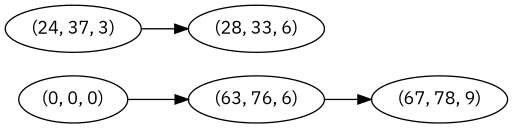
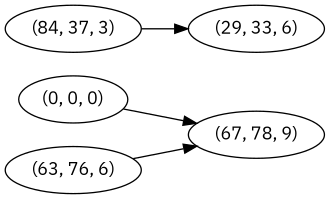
(73, 29) -> (73, 29)
(256, 29) -> (256, 29)
(151, 99) -> (153, 115)
